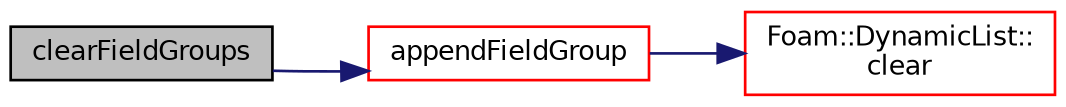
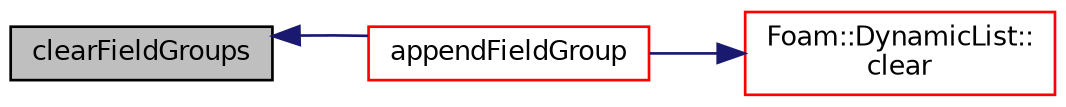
(307, 71) -> (334, 35)
